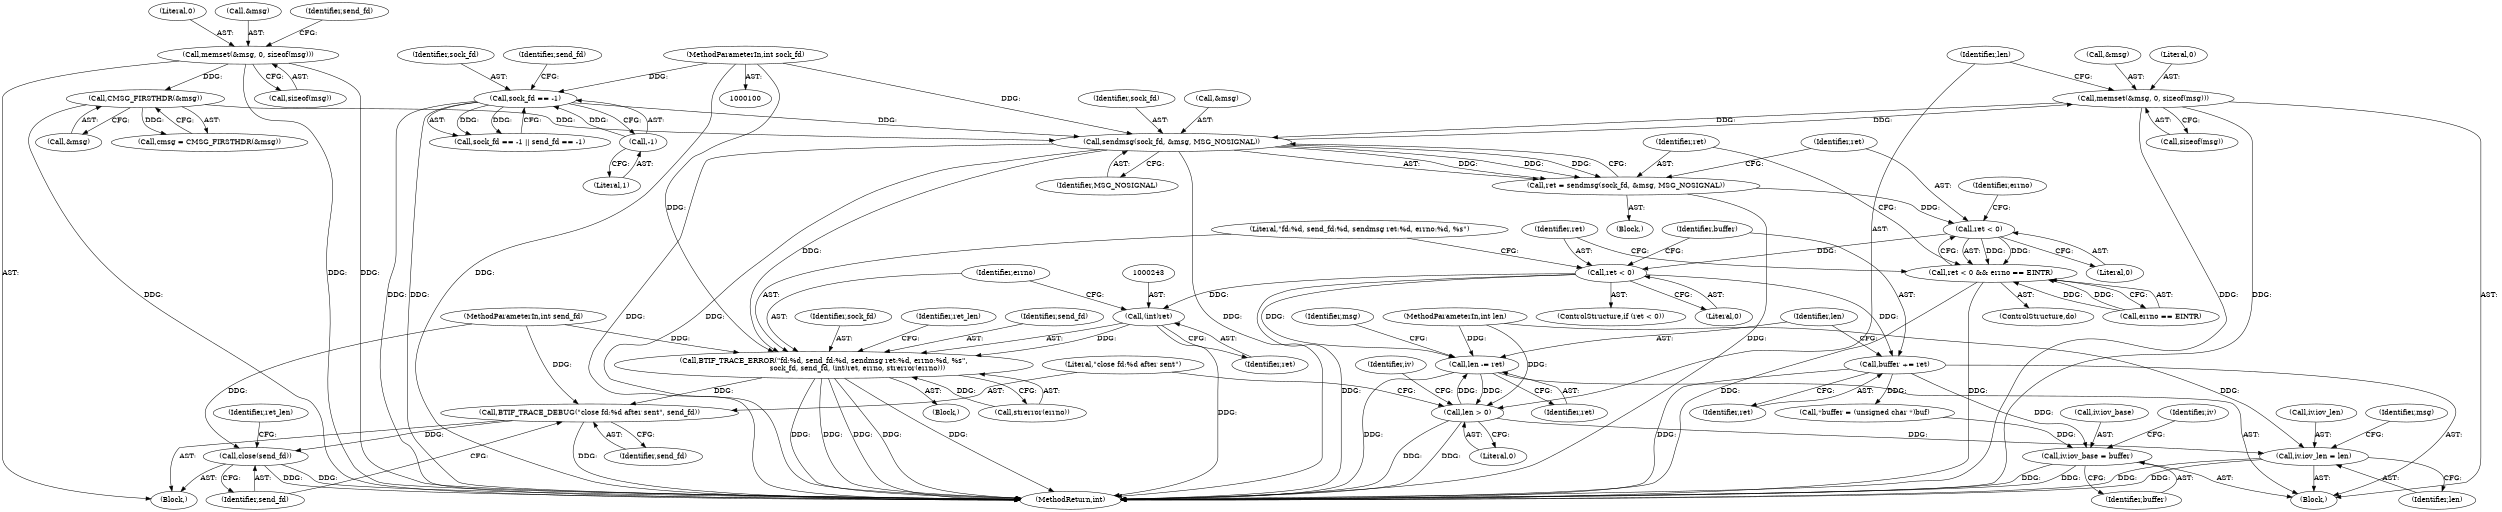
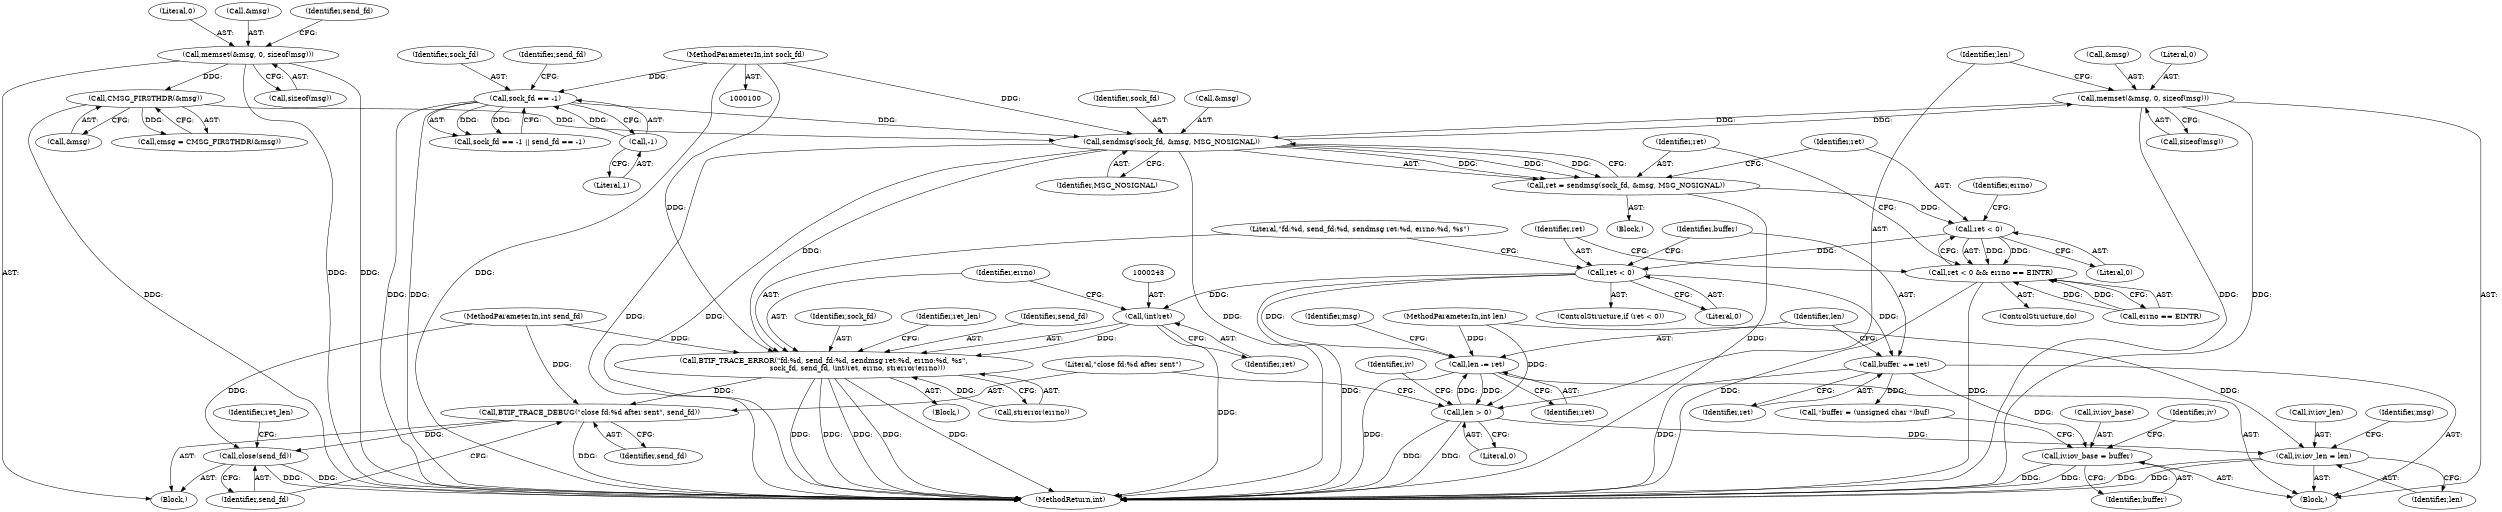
(2067, 435) -> (2067, 435)
